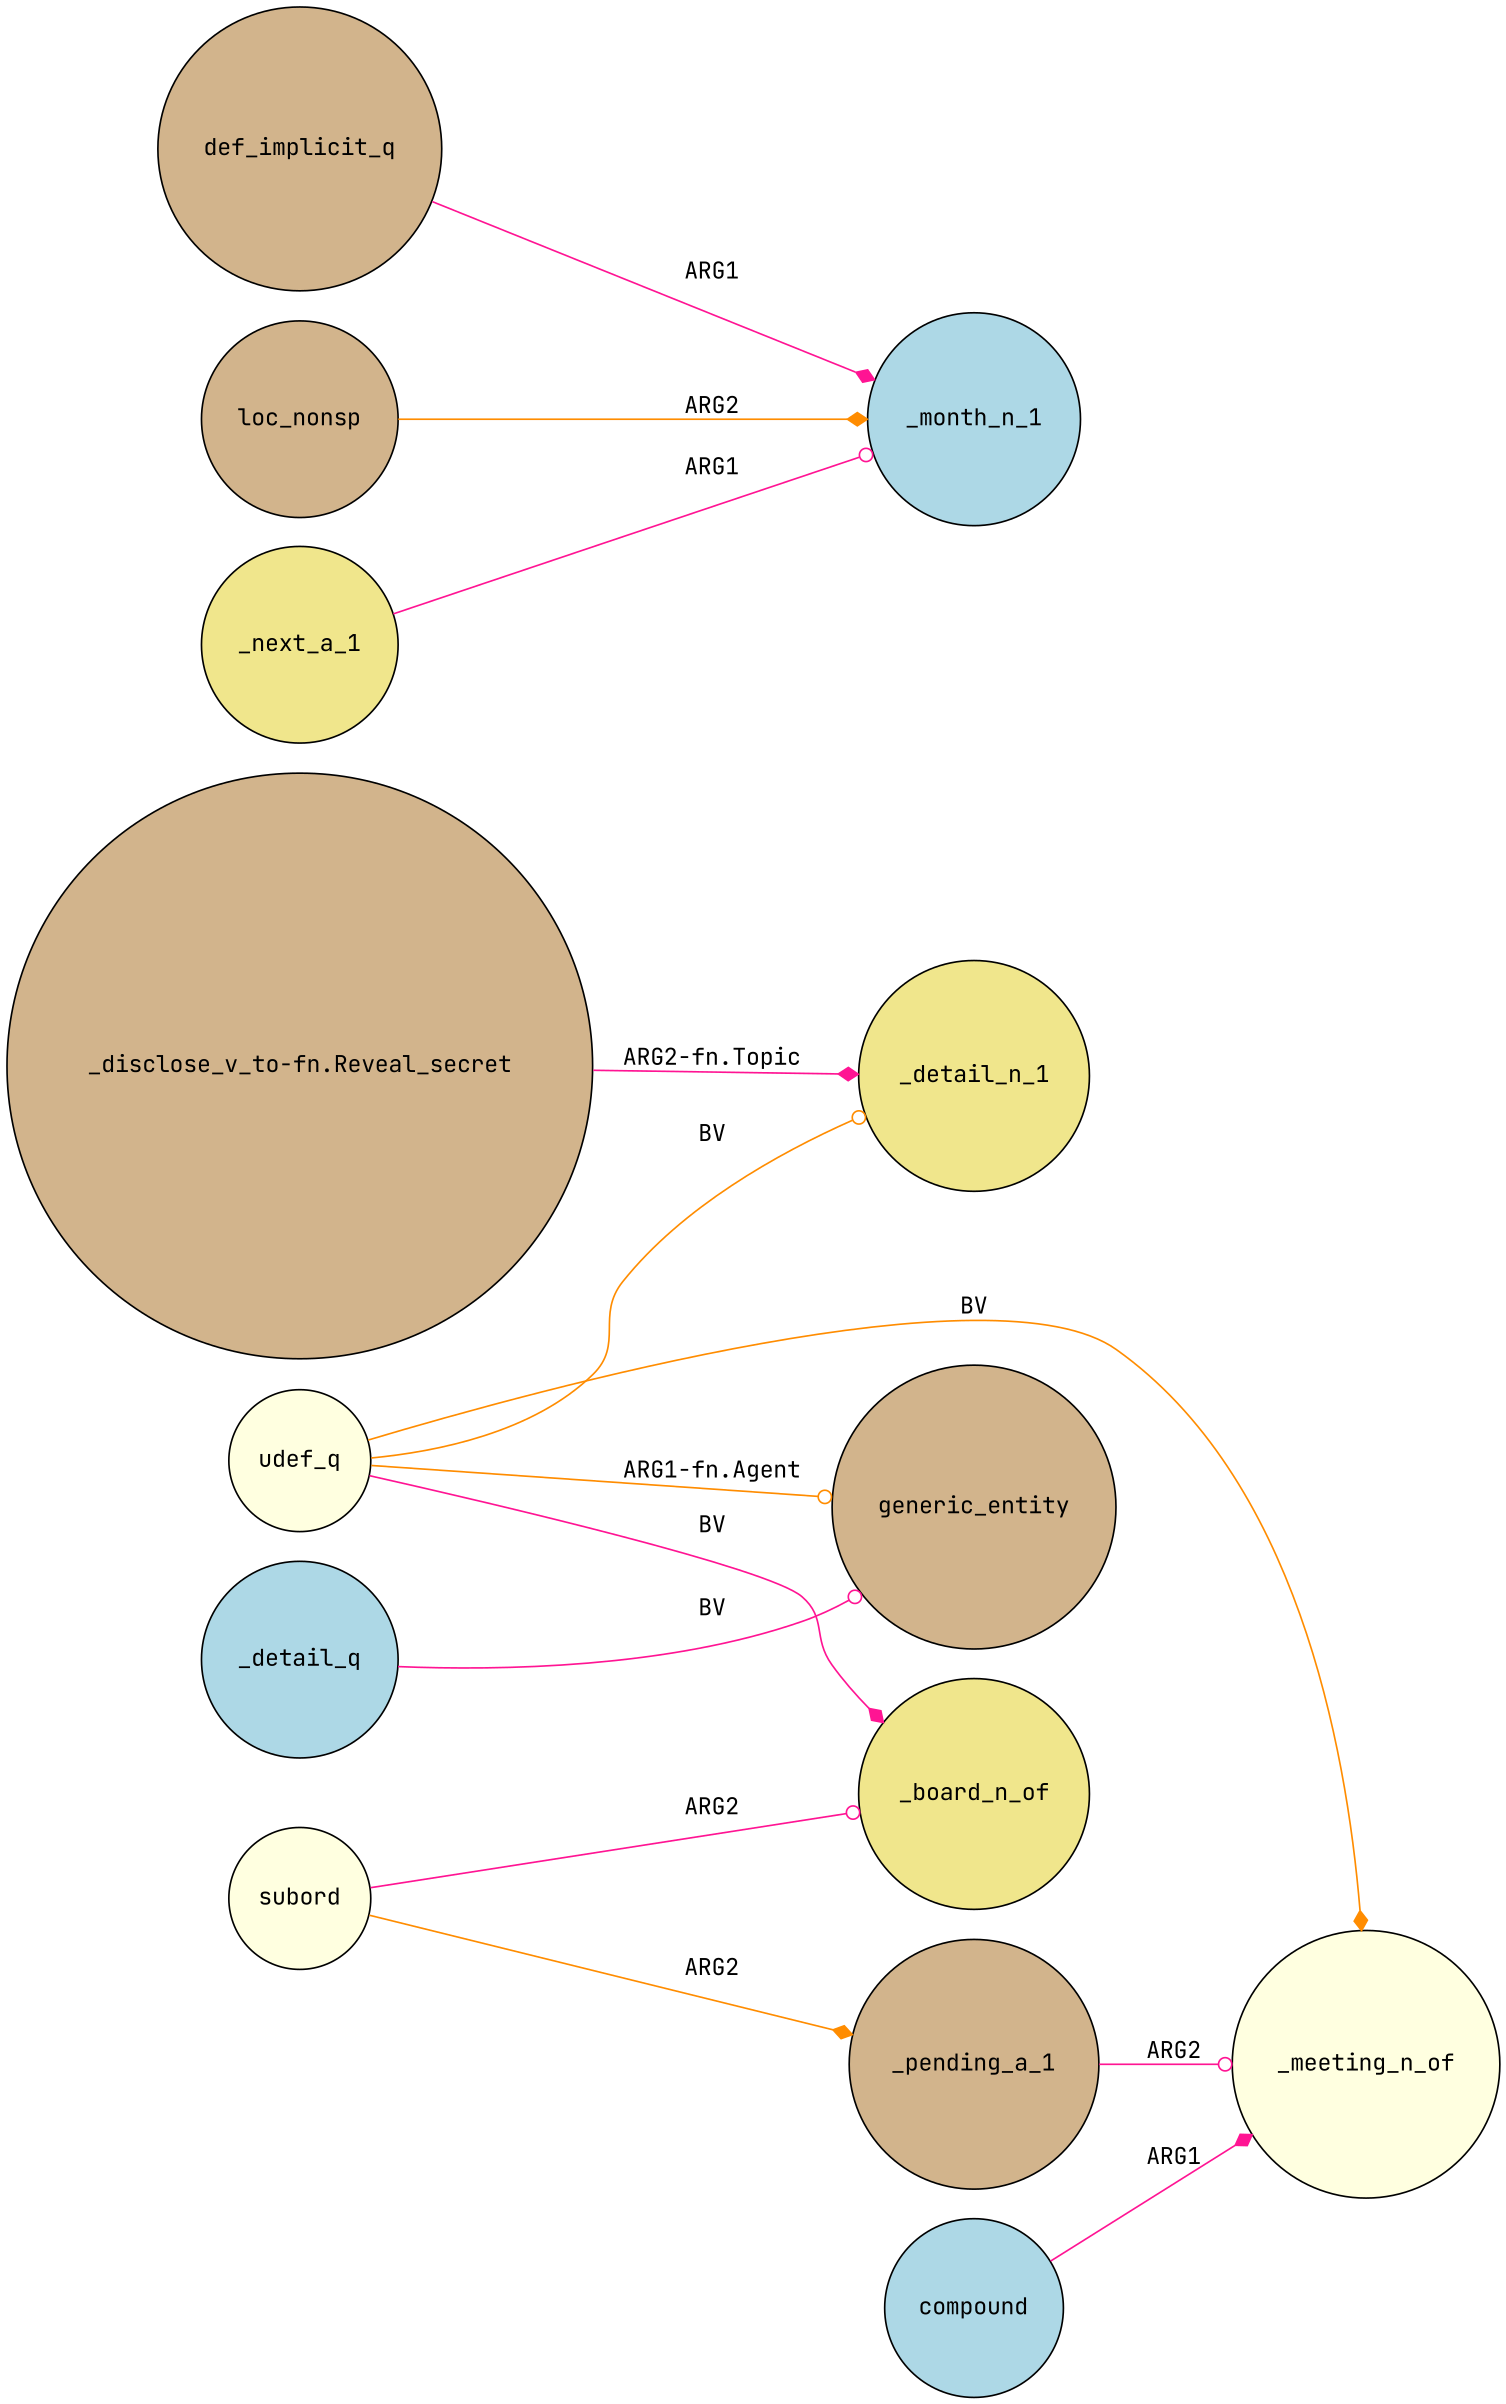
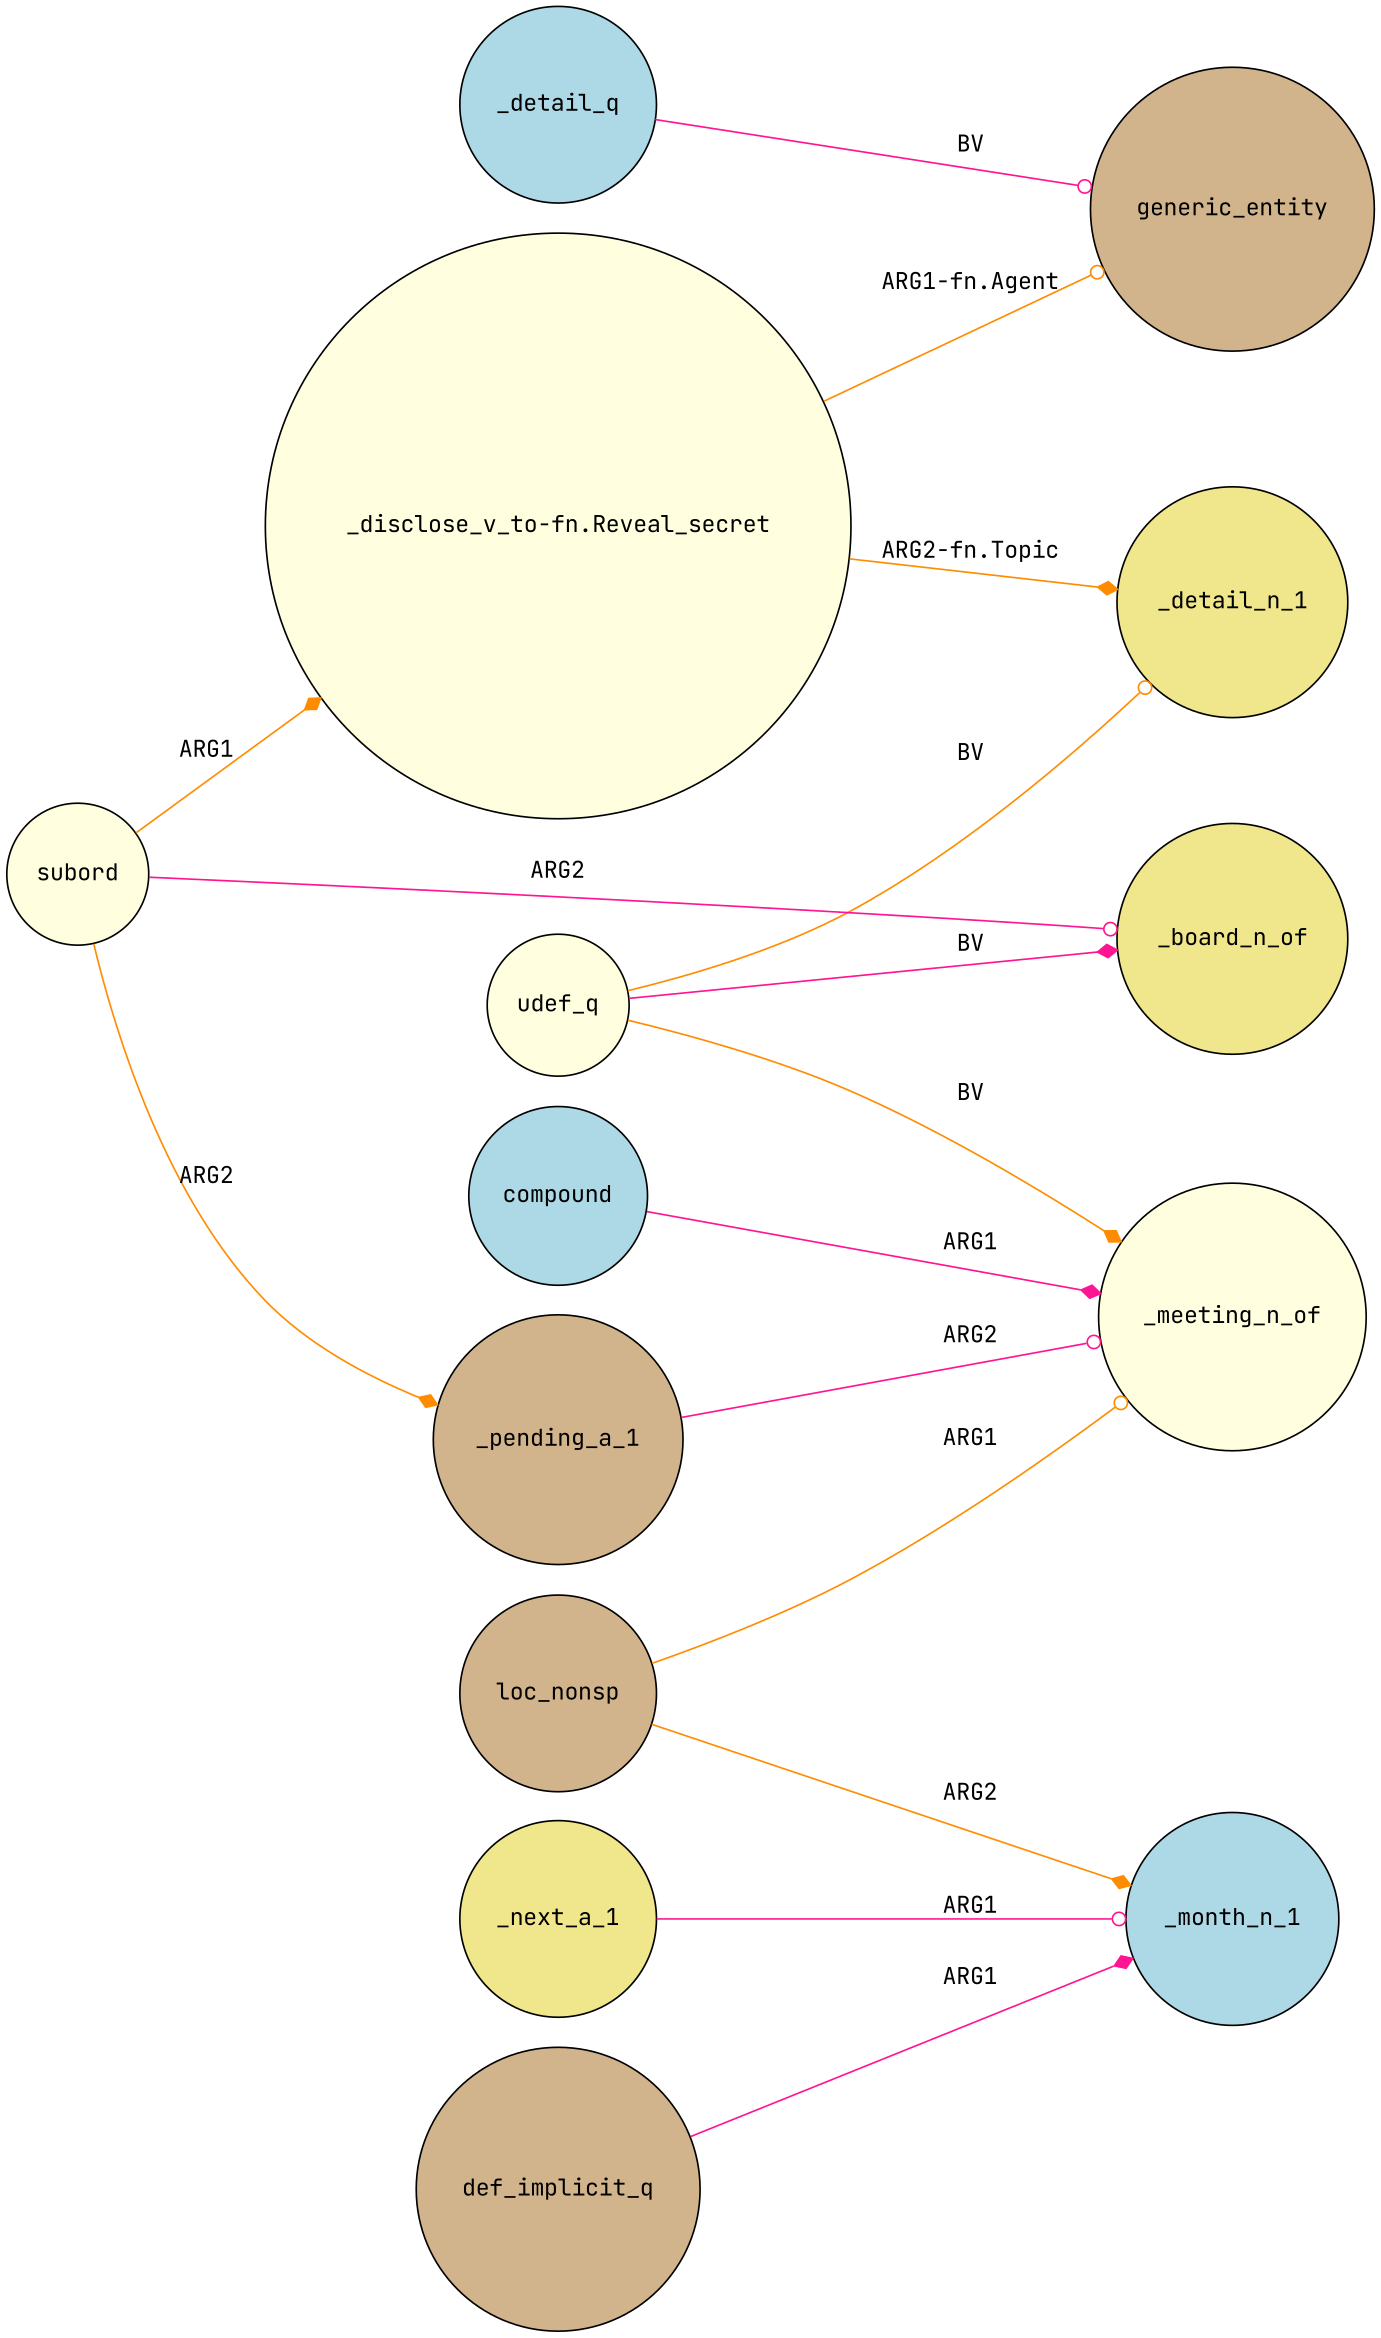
none -> (220, 771)
(300, 1066) -> (558, 526)
(716, 1072) -> (974, 573)
(595, 1481) -> (958, 338)
none -> (894, 1555)
